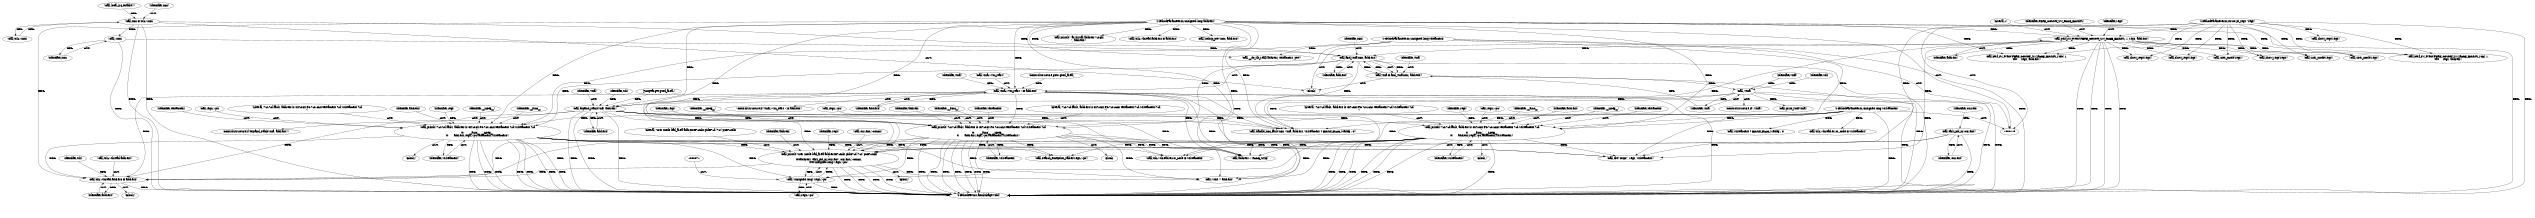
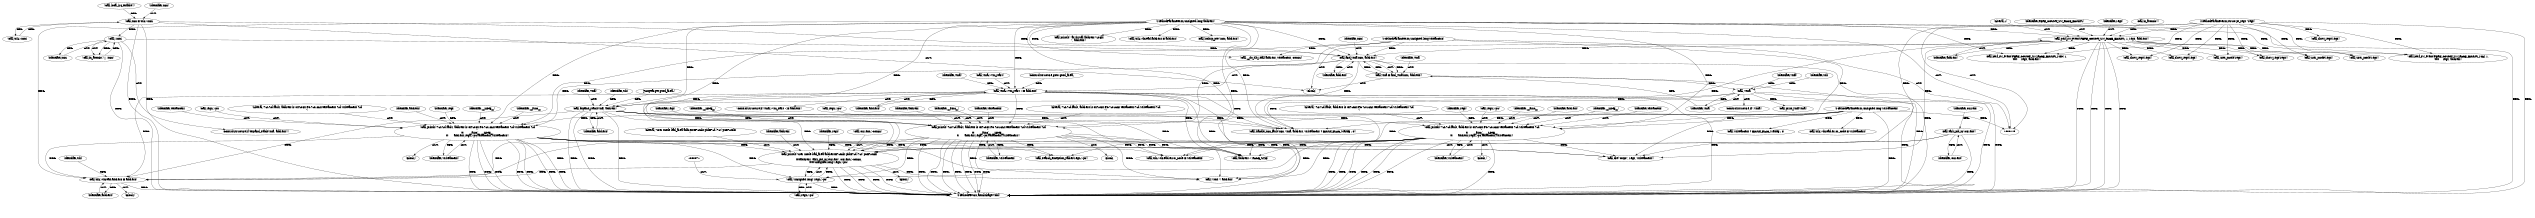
none -> (2148, 22)
none -> (1286, 34)
none -> (98, 58)
(1271, 58) -> (1271, 58)
(1984, 118) -> (1984, 118)
(429, 122) -> (145, 109)
(114, 159) -> none
(2024, 161) -> (1386, 48)
